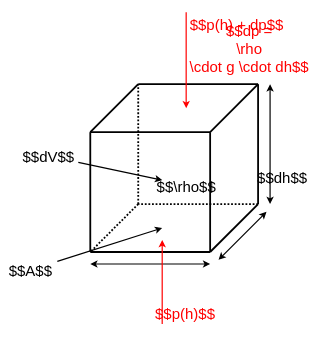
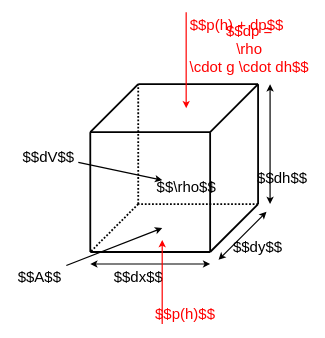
none -> (258, 246)
(30, 270) -> (39, 276)
none -> (138, 276)
